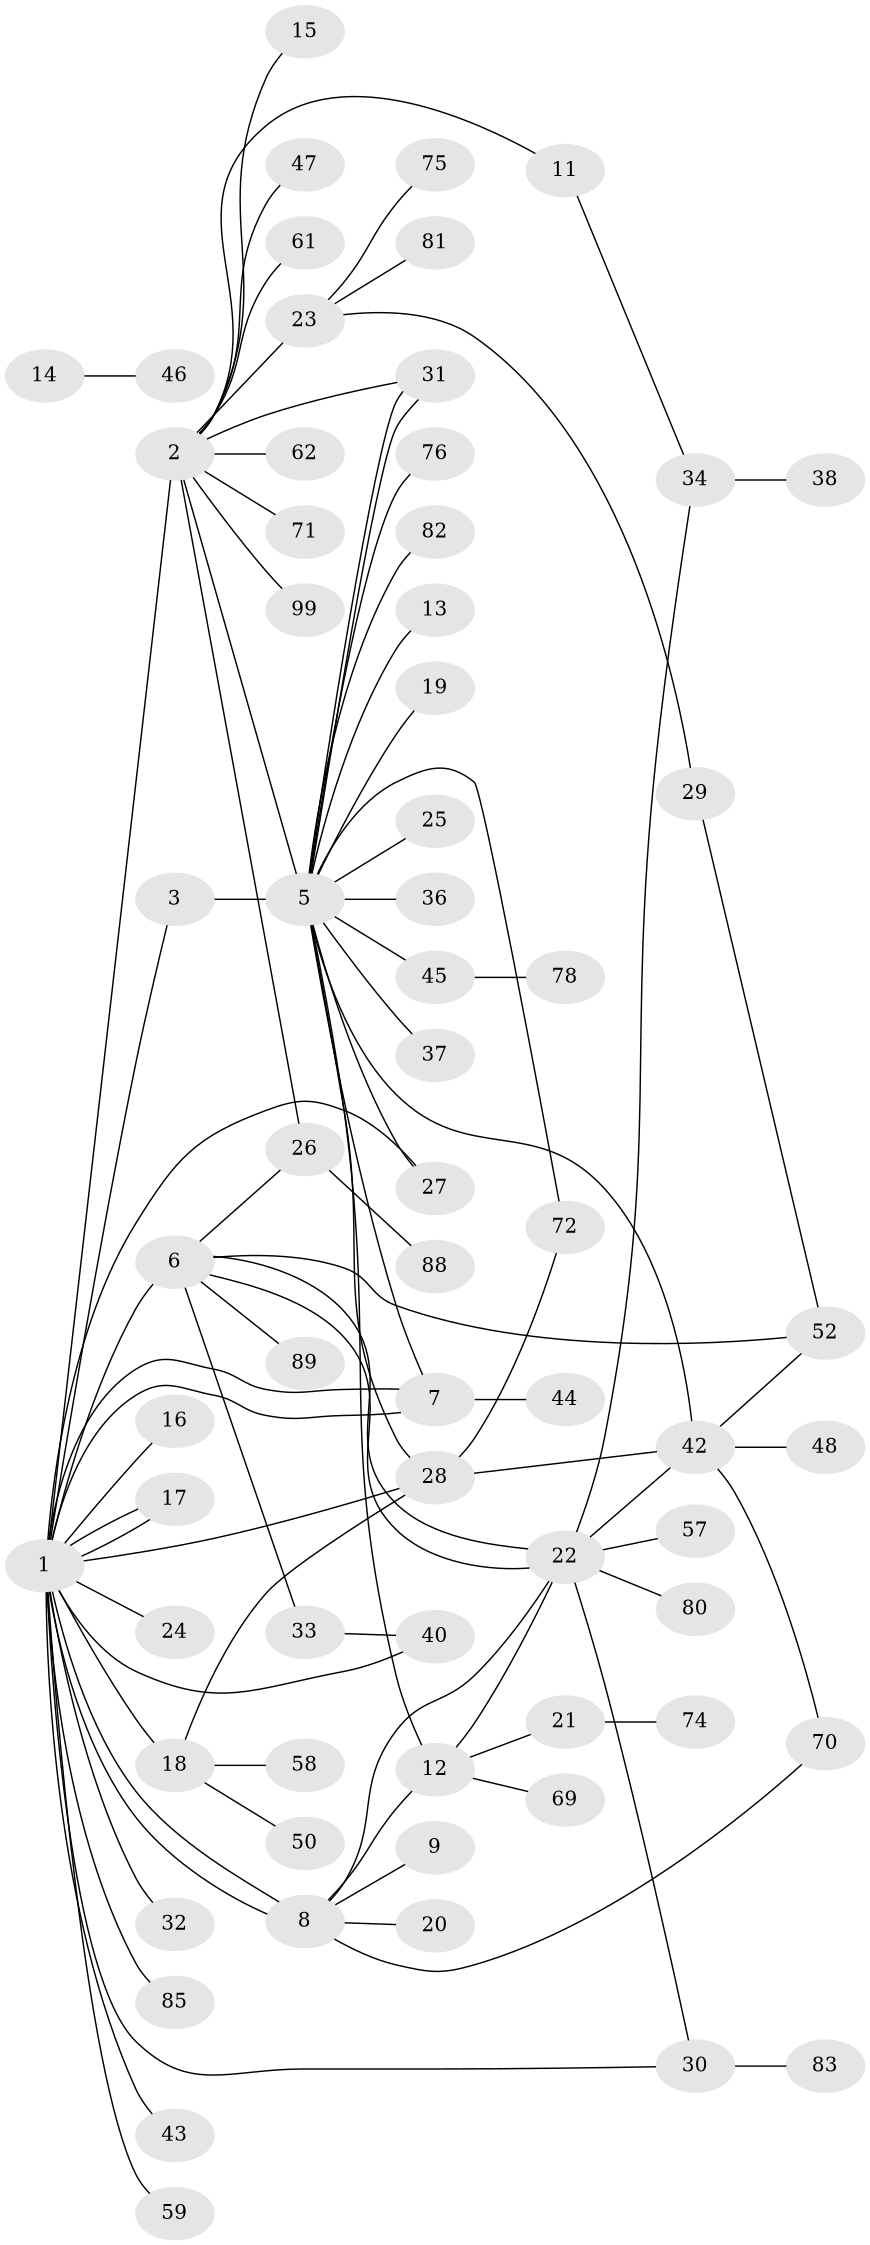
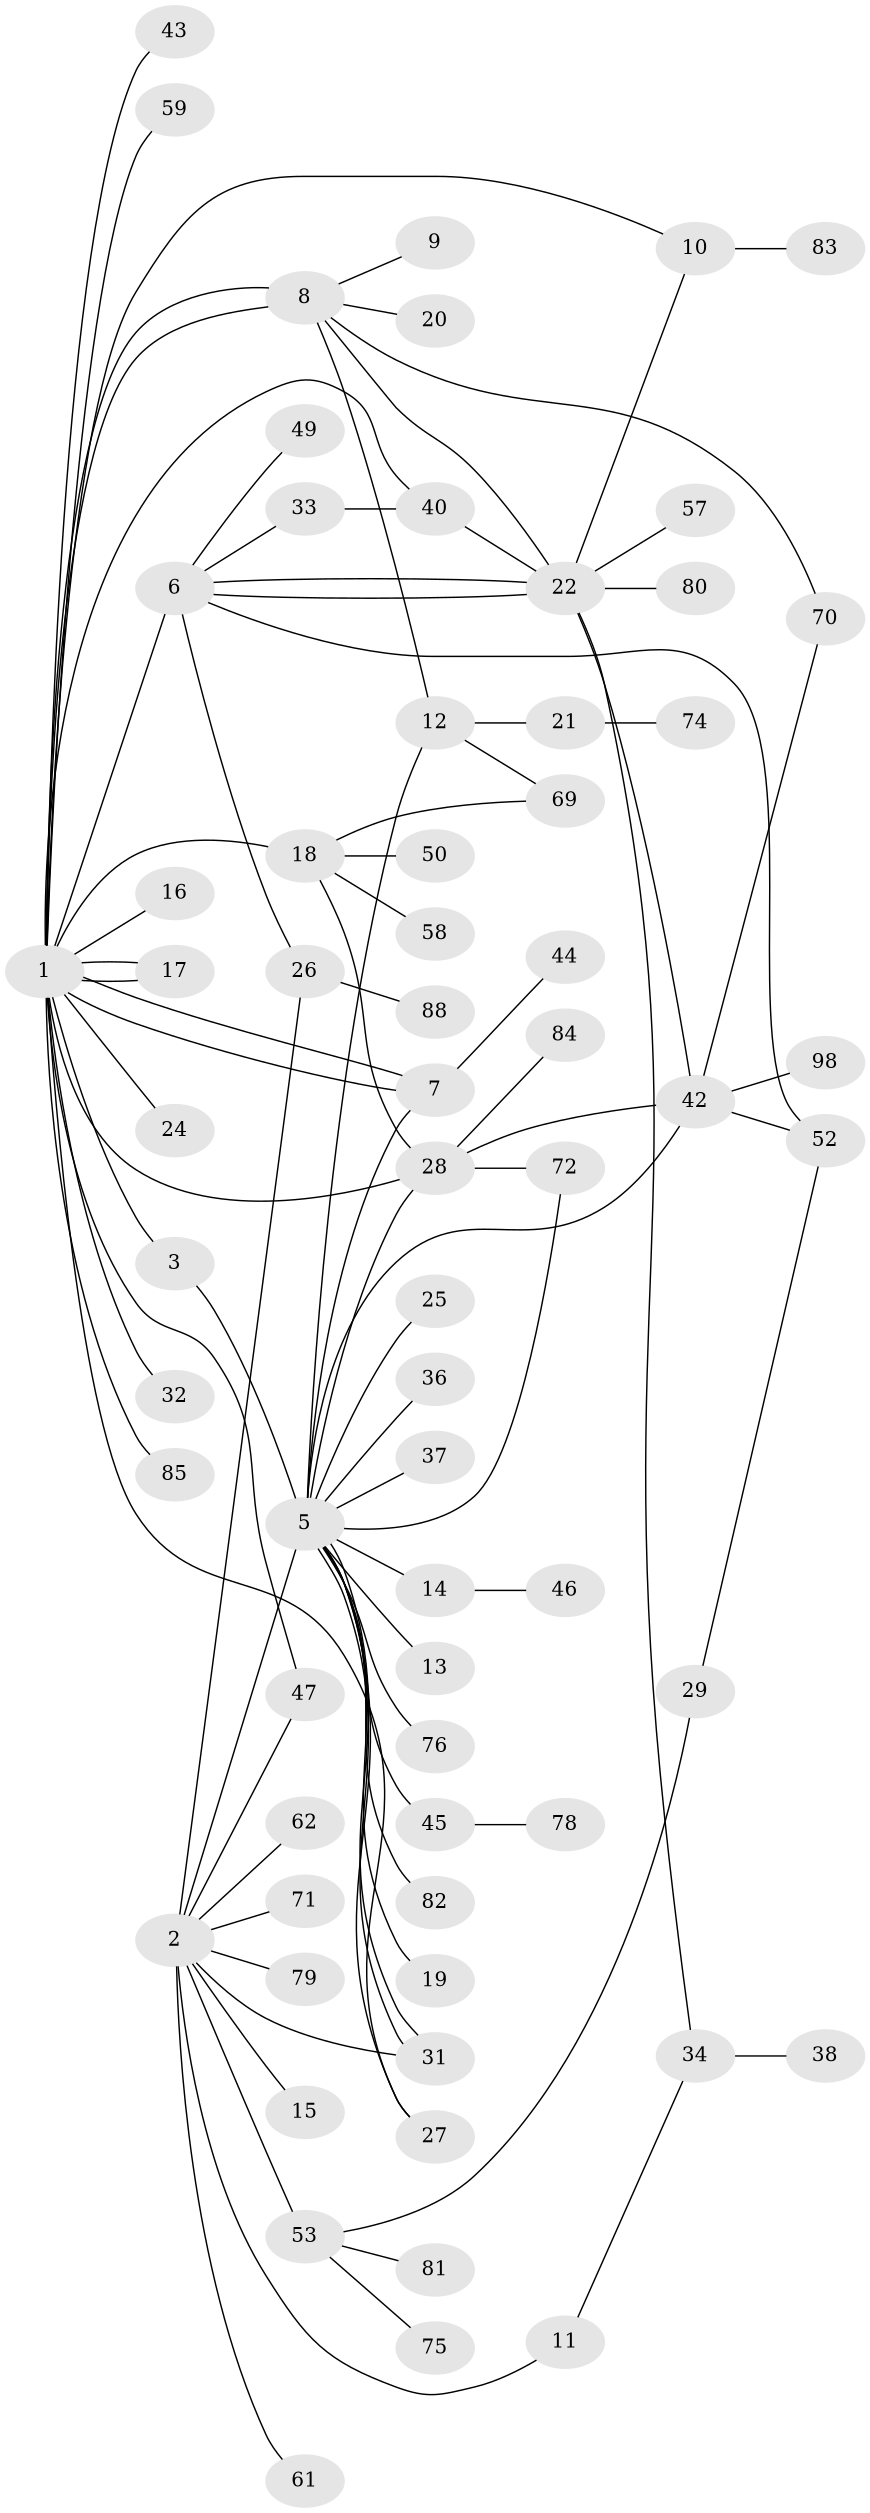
(305, 321) -> (305, 2237)
(305, 610) -> (305, 1979)
none -> (429, 810)
(110, 1010) -> (177, 1331)
none -> (565, 1035)
(305, 1363) -> (305, 431)
(826, 1447) -> (826, 1063)
none -> (370, 1557)
(508, 1667) -> (501, 549)
(695, 2066) -> (695, 249)
